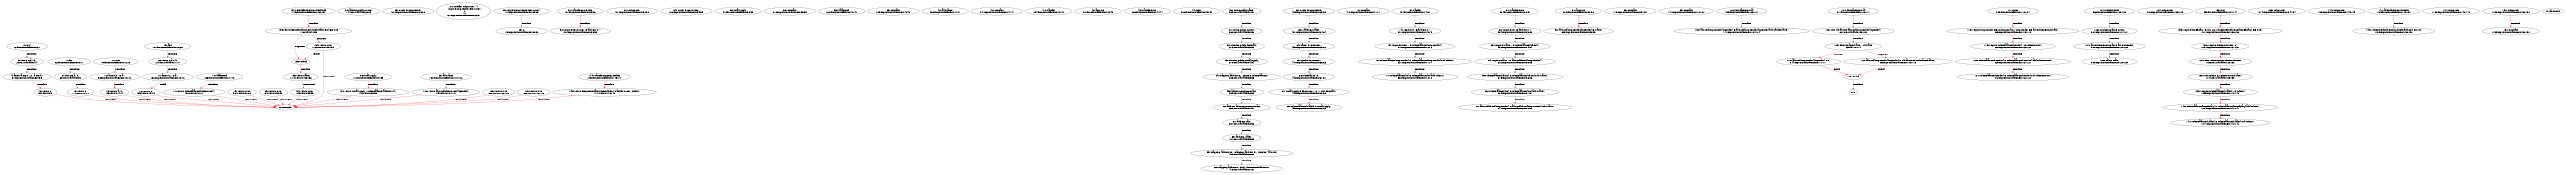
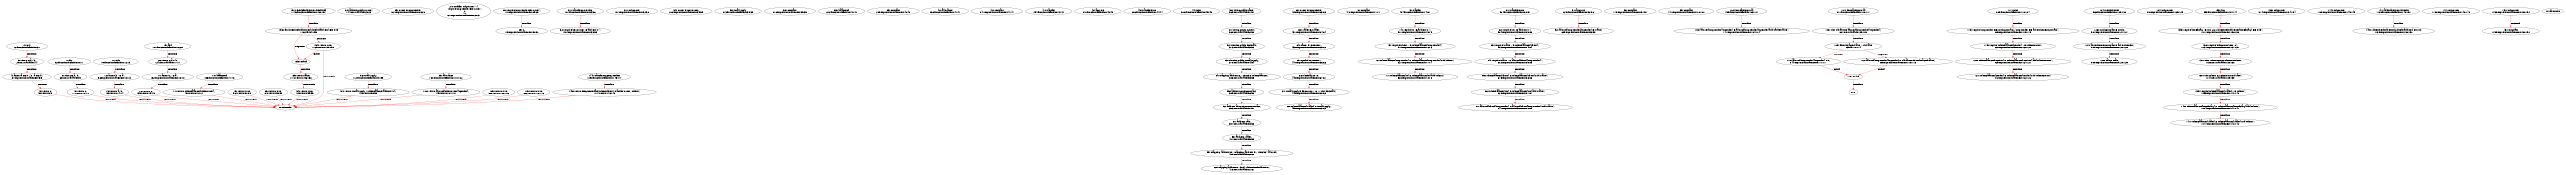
(42, 85) -> (42, 85)
(163, 85) -> (163, 85)
